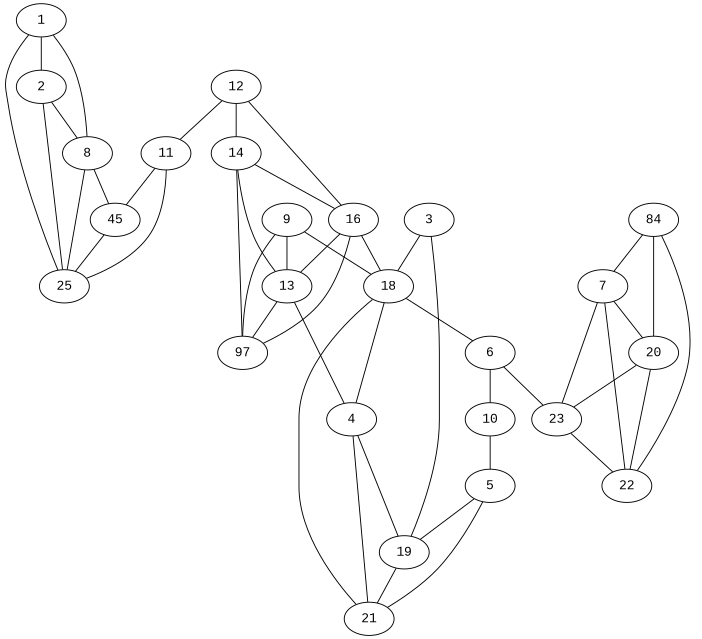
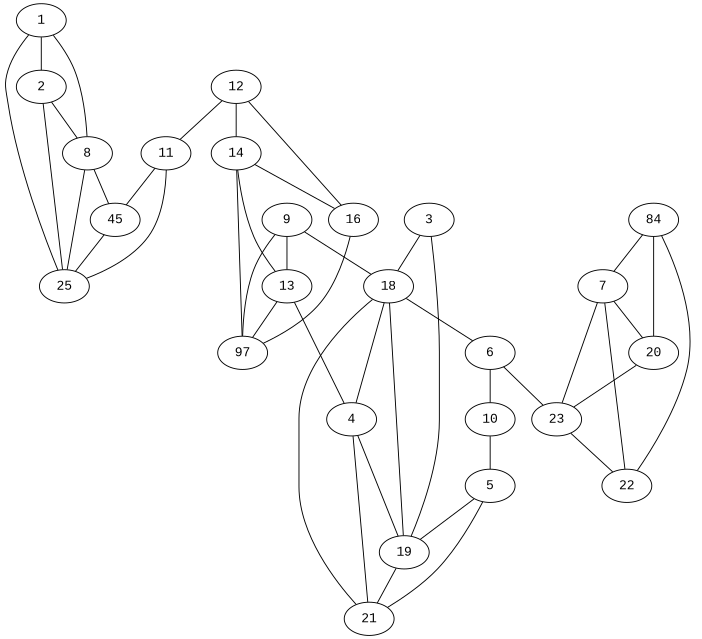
(320, 253) -> none
(371, 253) -> (396, 419)
(640, 419) -> none
